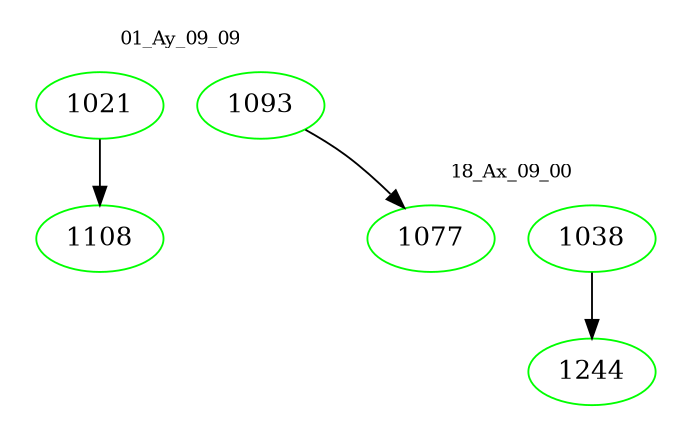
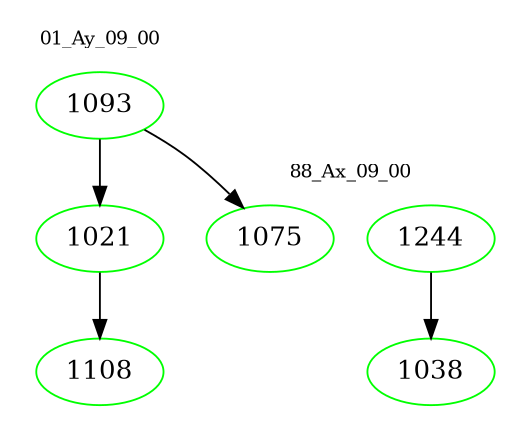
(180, 40) -> (100, 40)
none -> (100, 163)
(512, 173) -> (351, 173)
(431, 239) -> (270, 239)
(592, 296) -> (431, 296)
